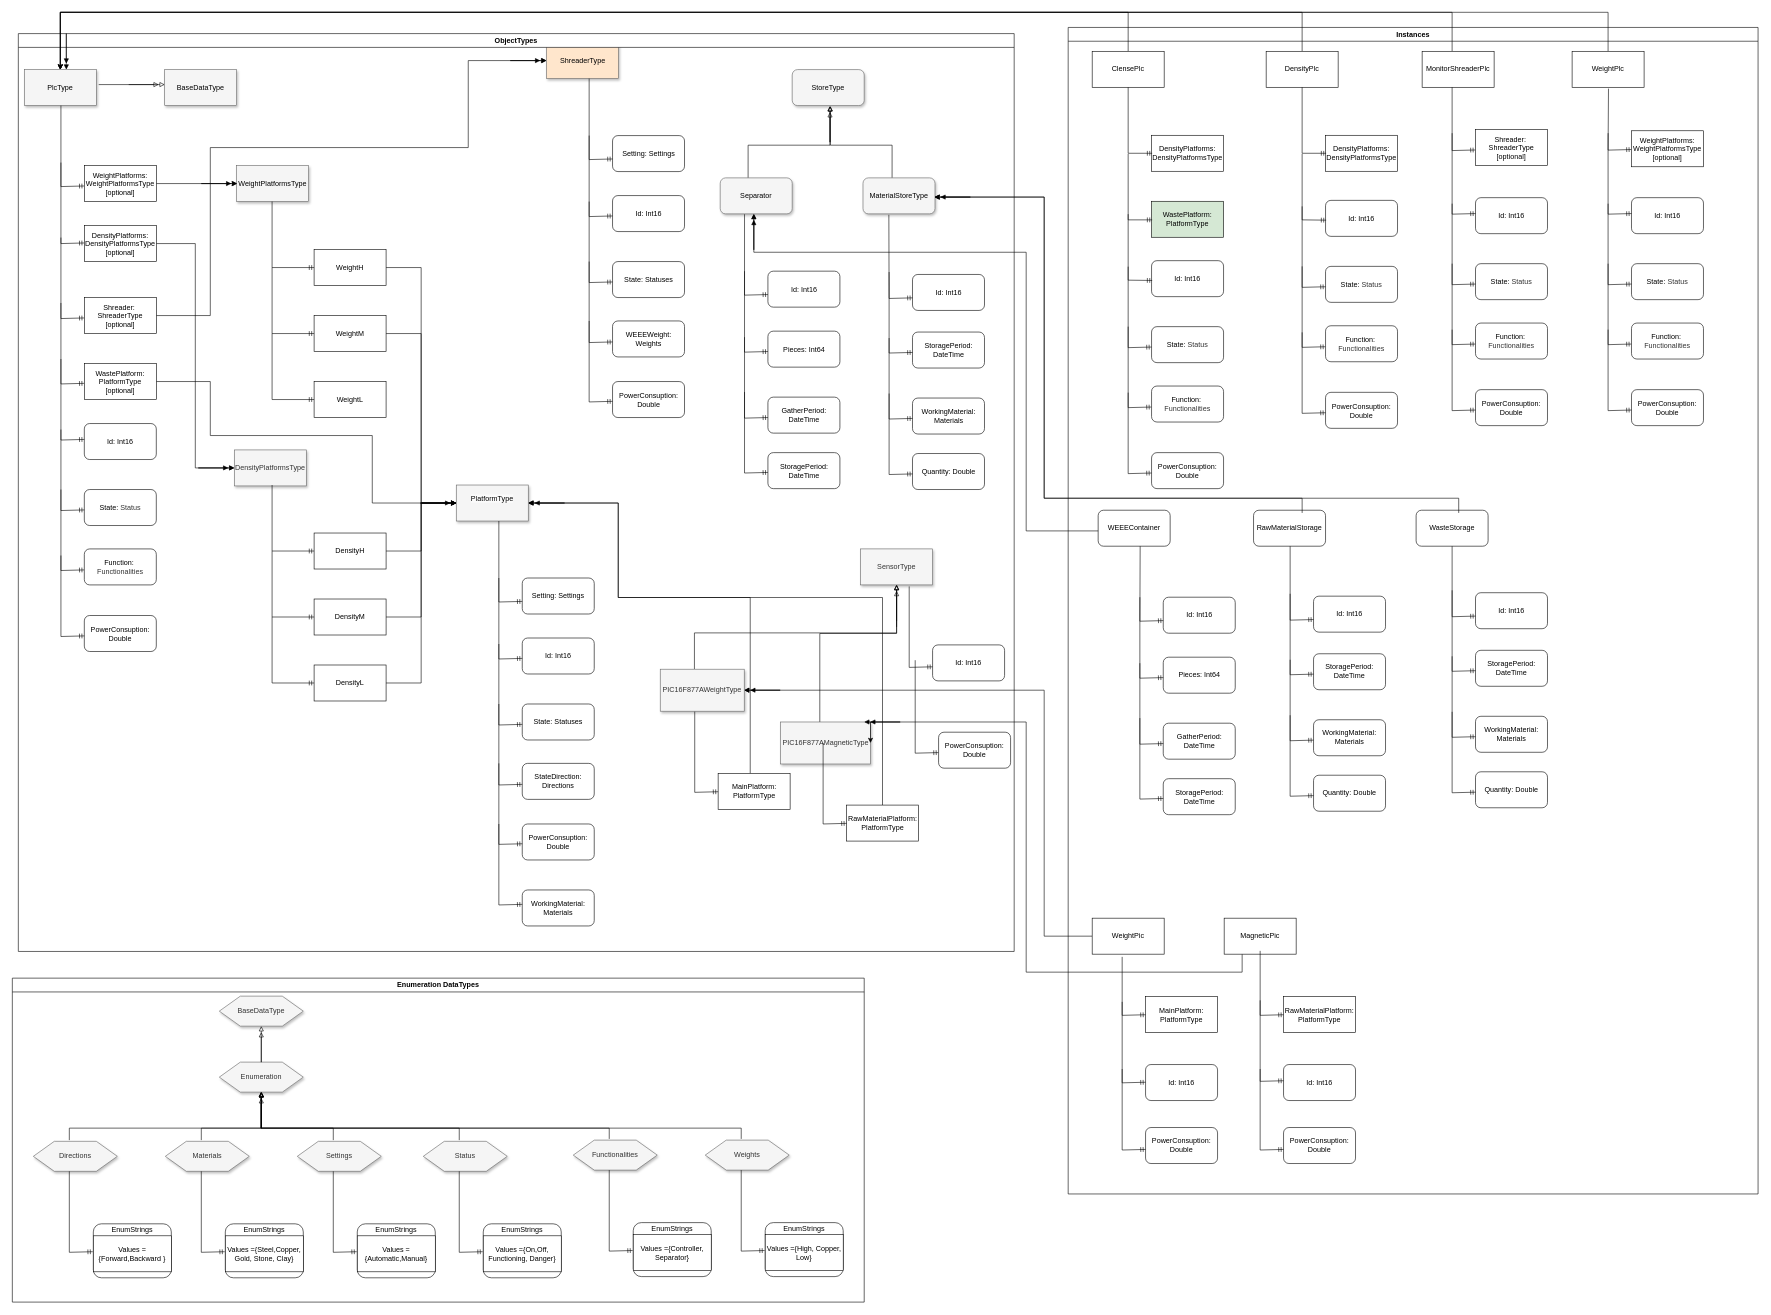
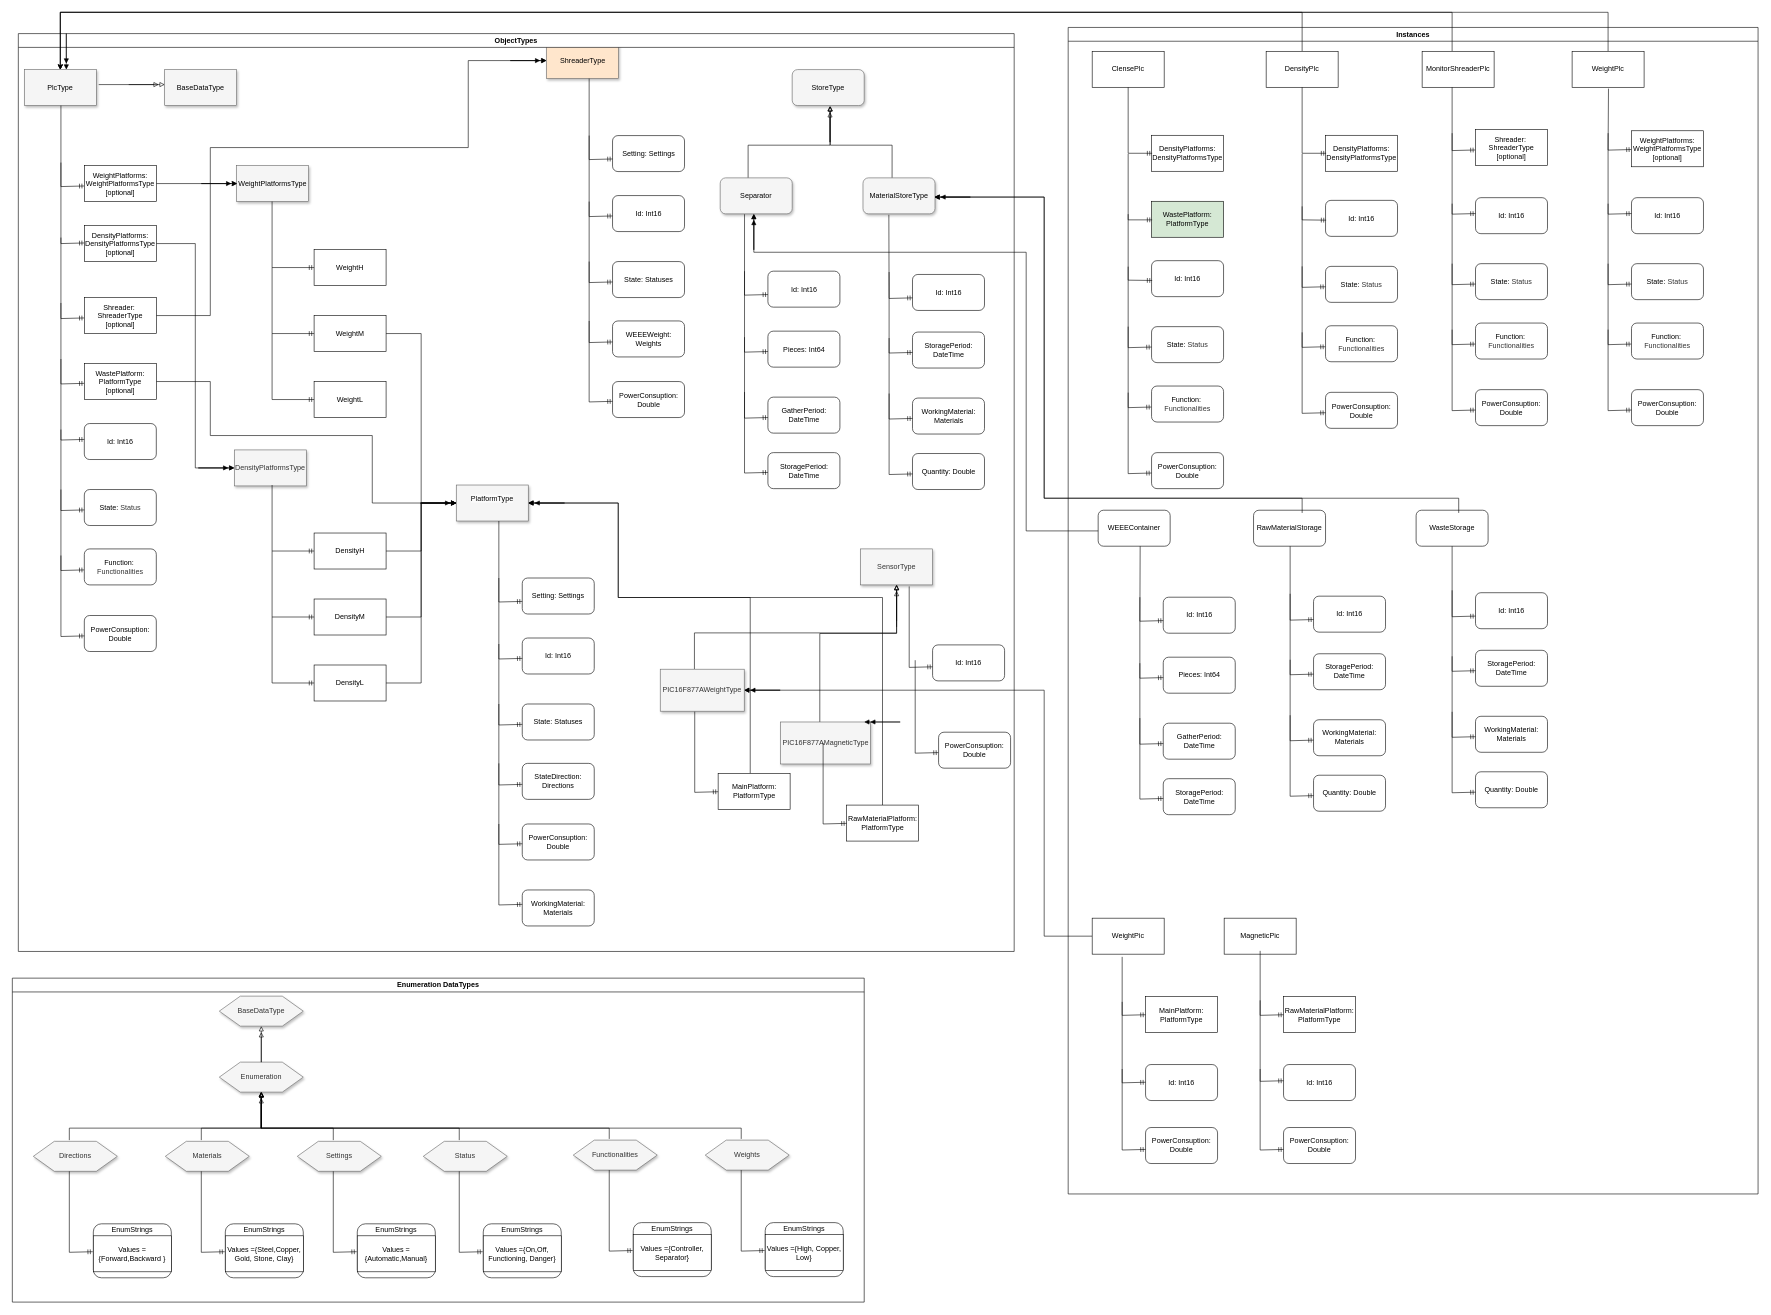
(1128, 33) -> none
(421, 282) -> none
(1026, 972) -> none
